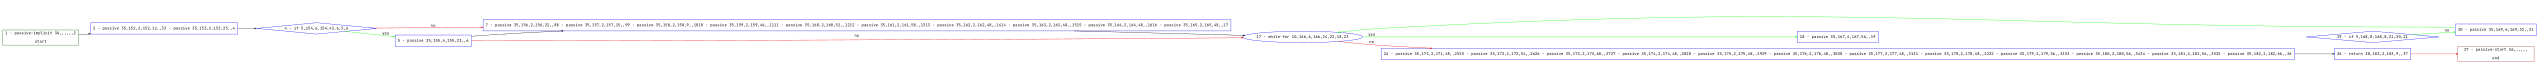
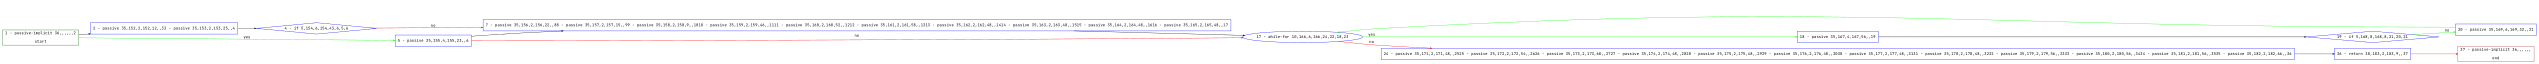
(369, 34) -> (236, 39)
none -> (2091, 37)
(2496, 54) -> (2496, 54)
